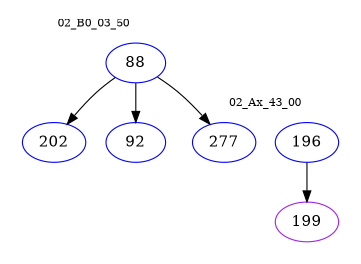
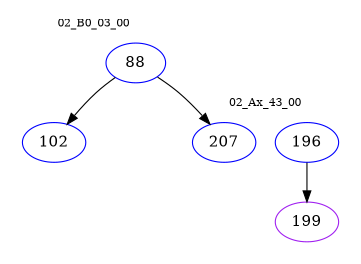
(94, 24) -> (94, 24)
(54, 142) -> (54, 142)
(136, 142) -> none
(224, 142) -> (224, 142)
